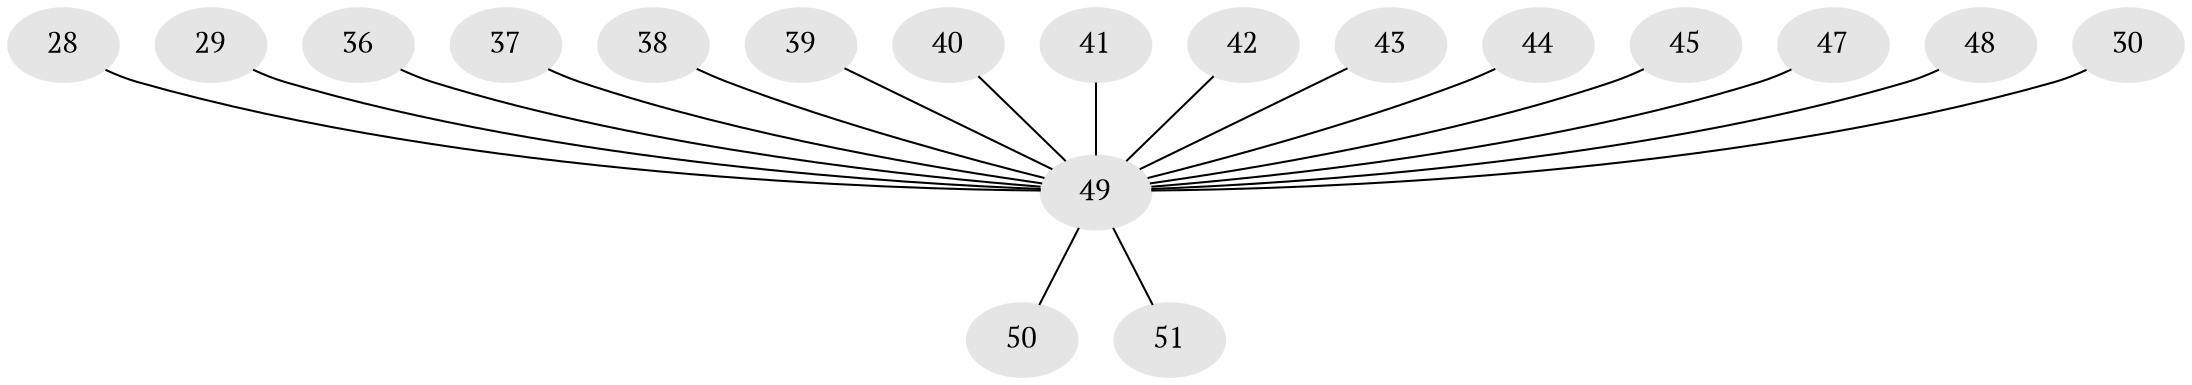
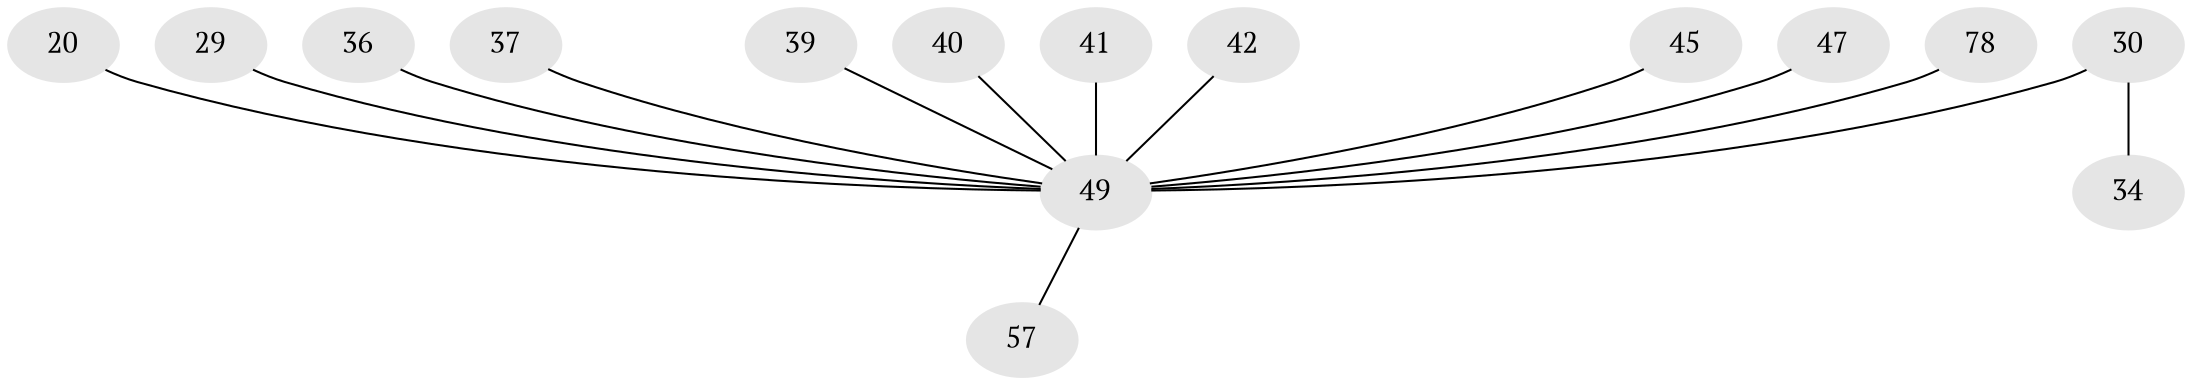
(64, 45) -> (64, 45)
(654, 45) -> none
(1391, 45) -> none
(1539, 45) -> none
(1981, 45) -> (1981, 45)
none -> (2129, 193)
(1022, 340) -> (1022, 340)
(1170, 340) -> none
